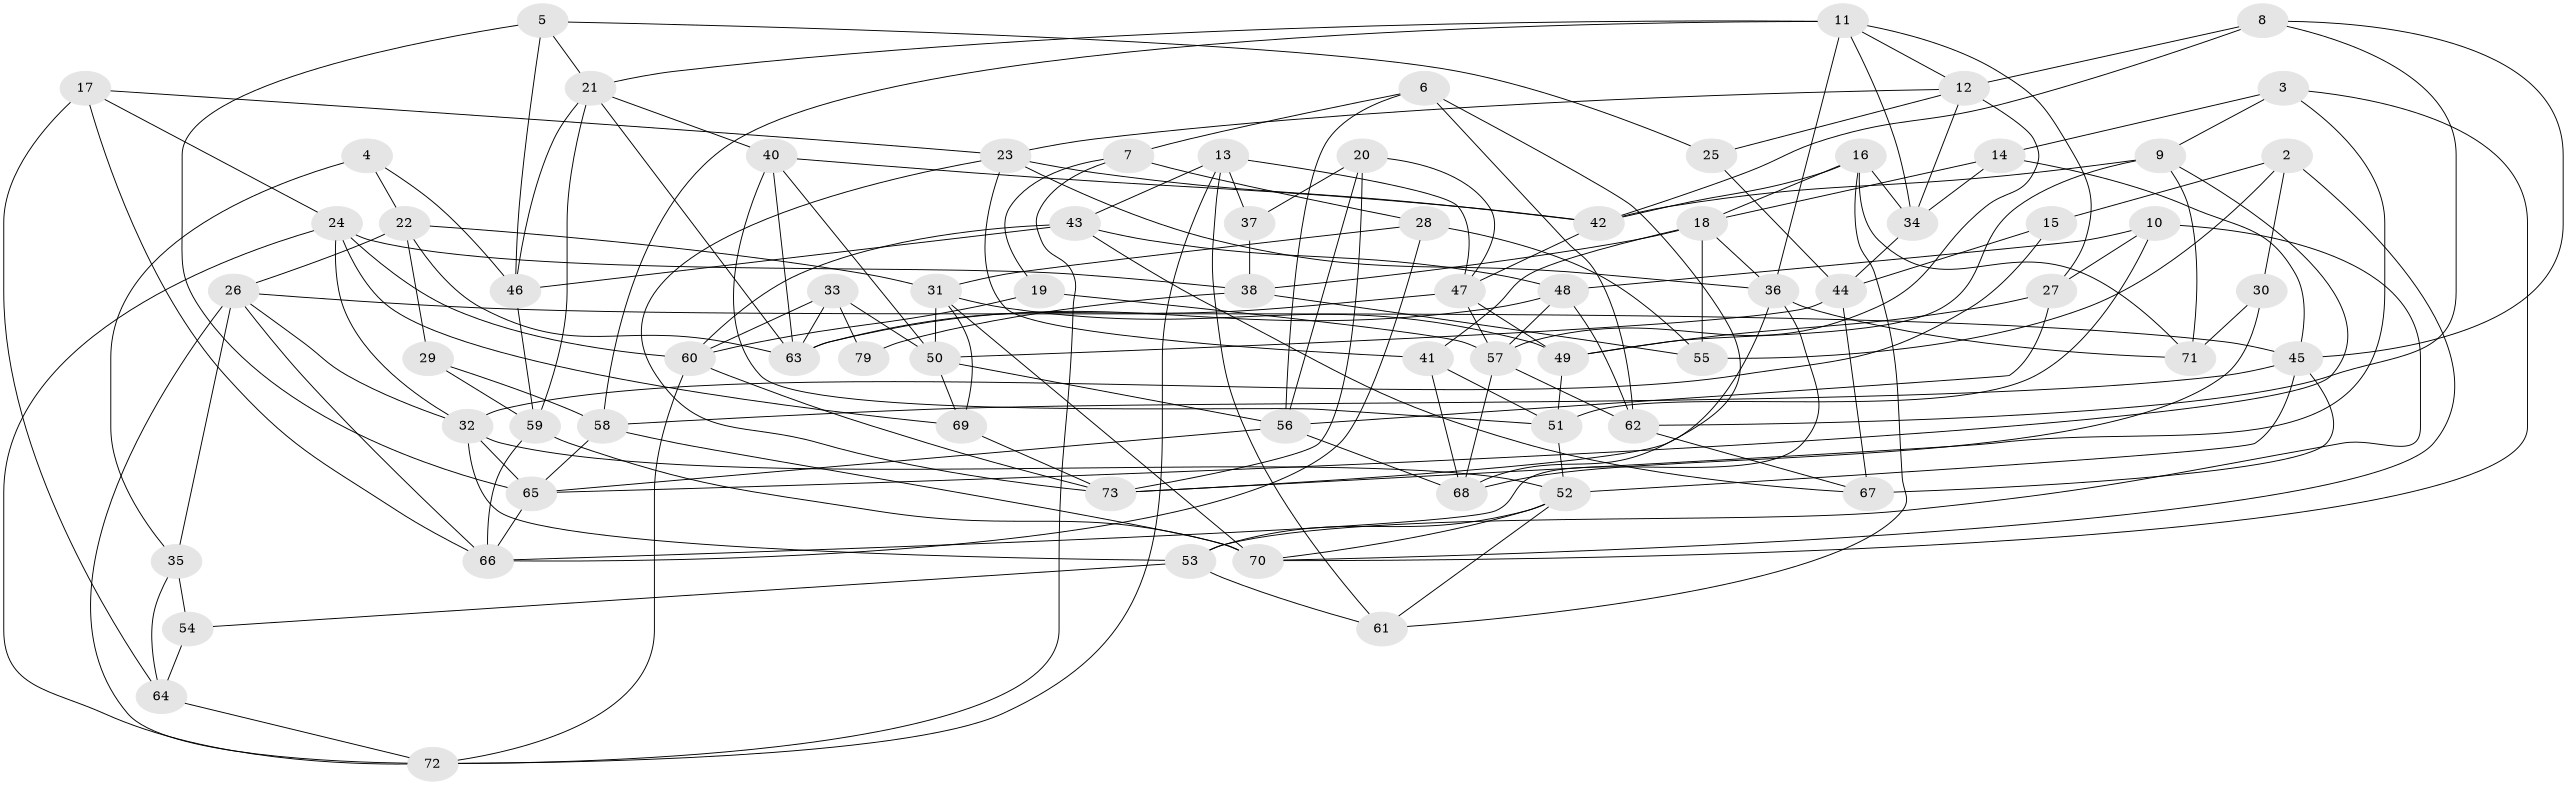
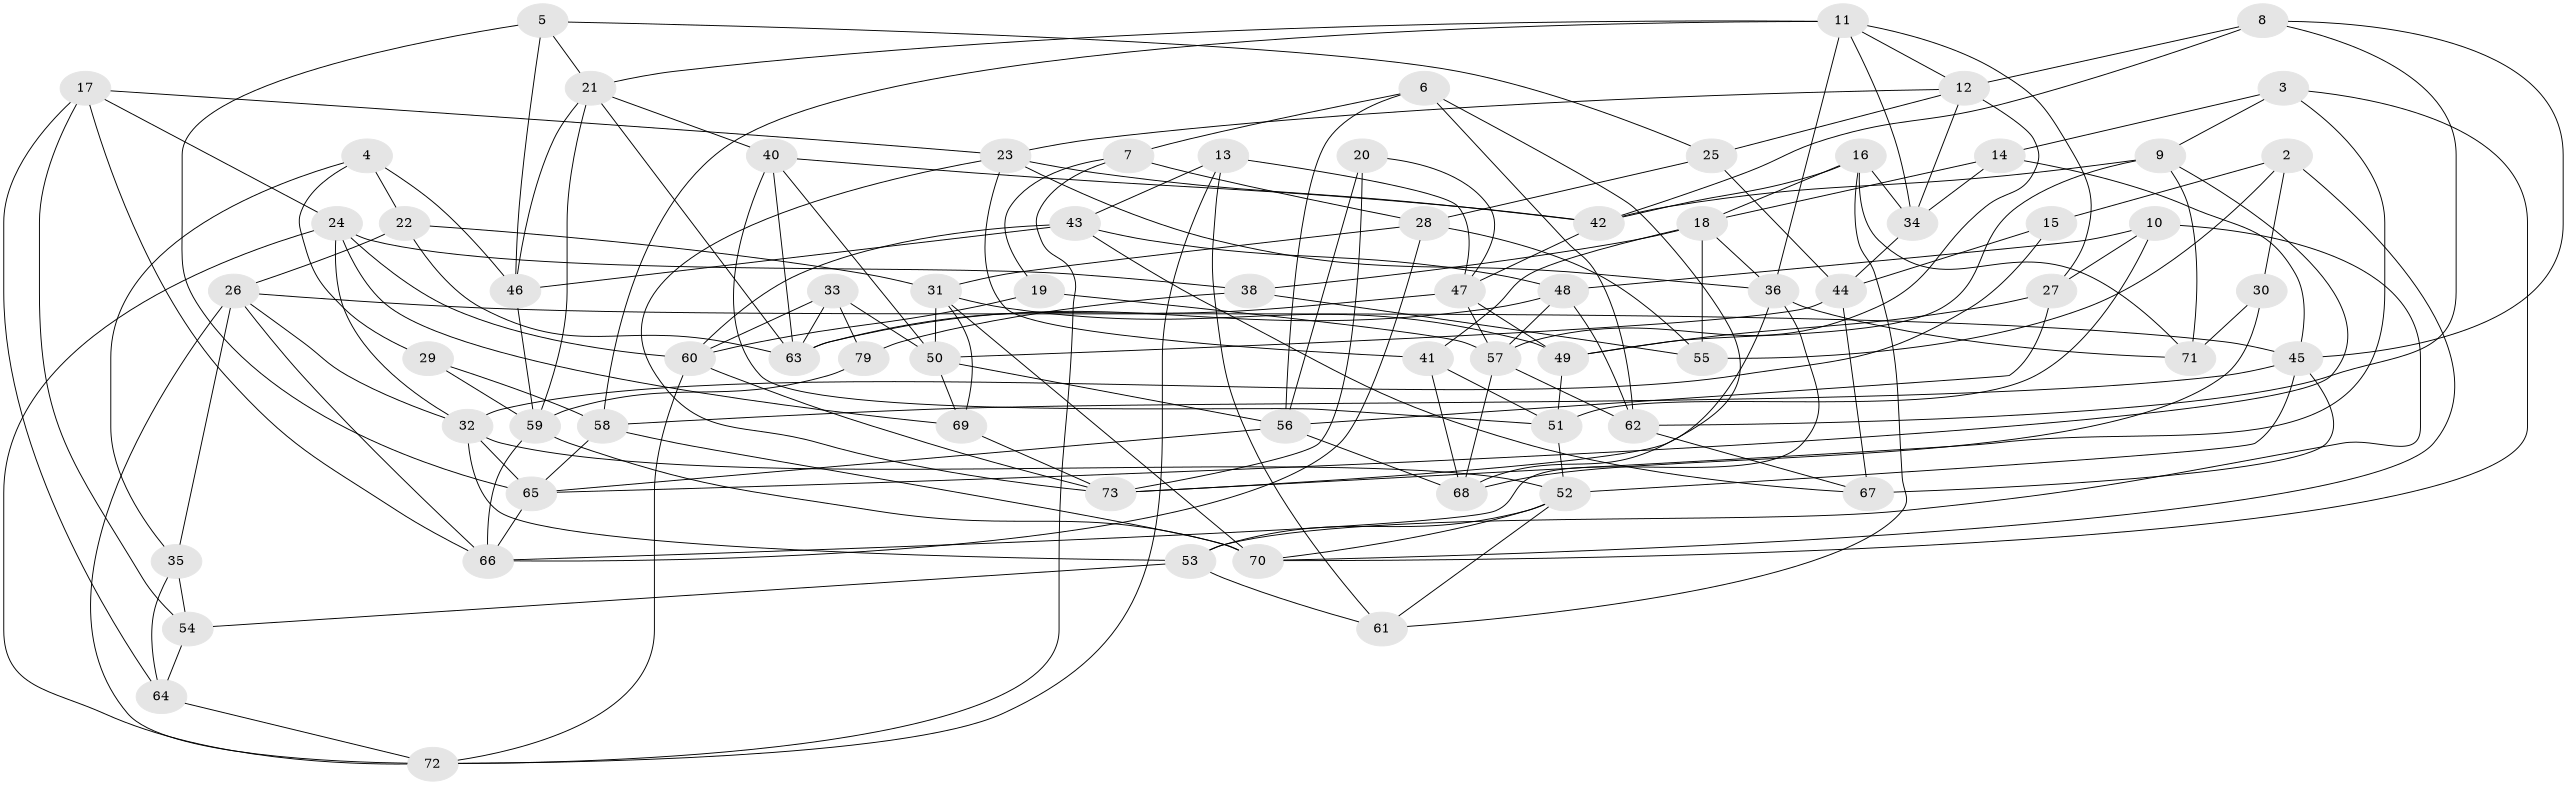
none -> (1568, 190)
(1250, 223) -> none
(418, 299) -> (313, 269)
none -> (45, 373)
none -> (736, 391)
